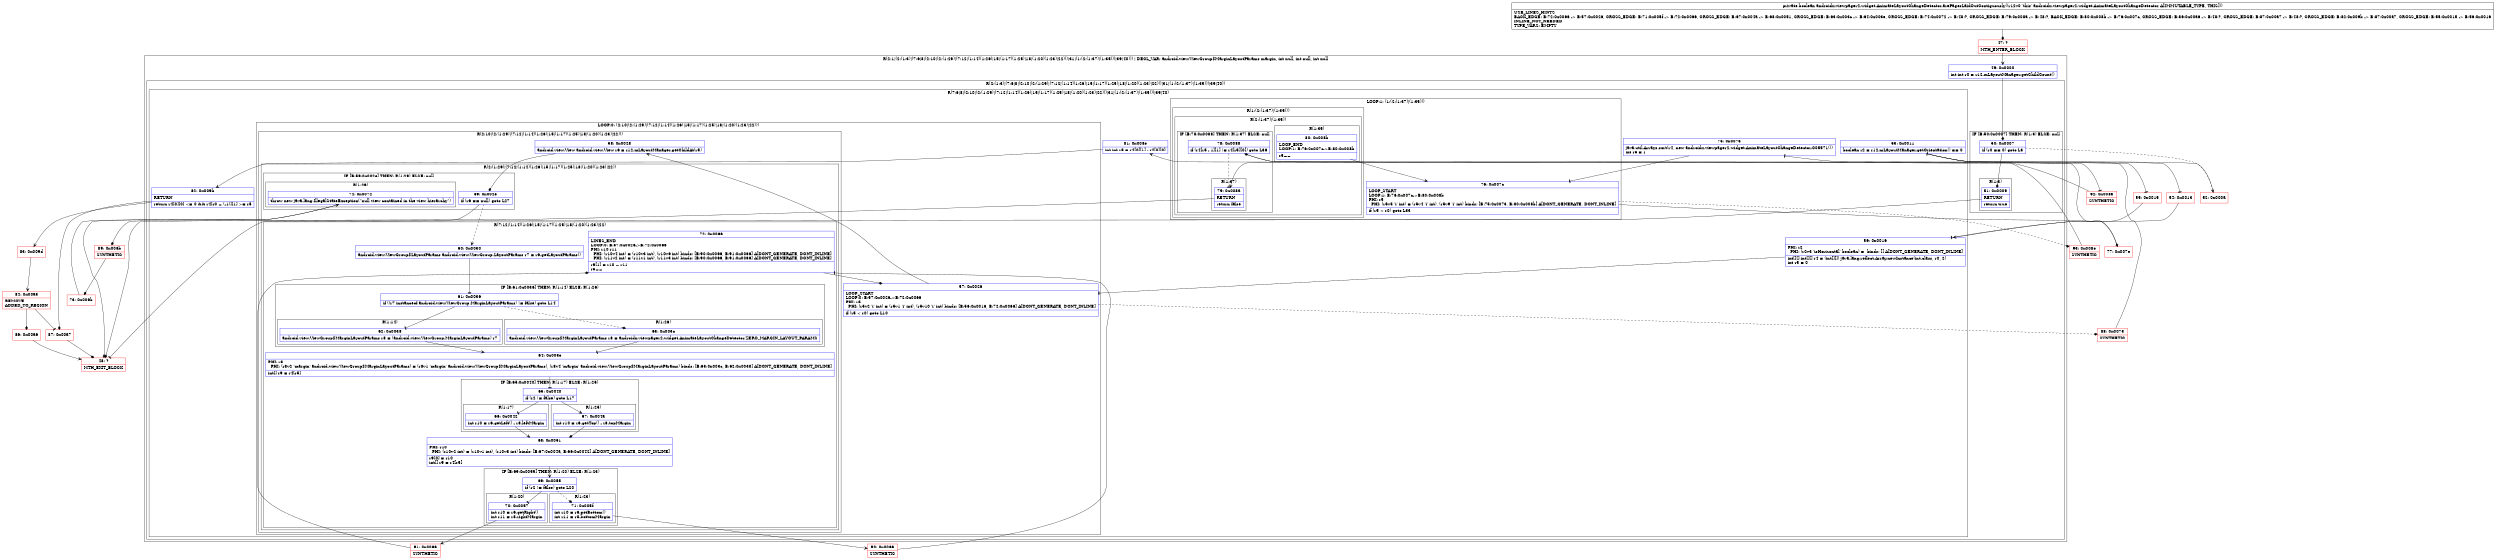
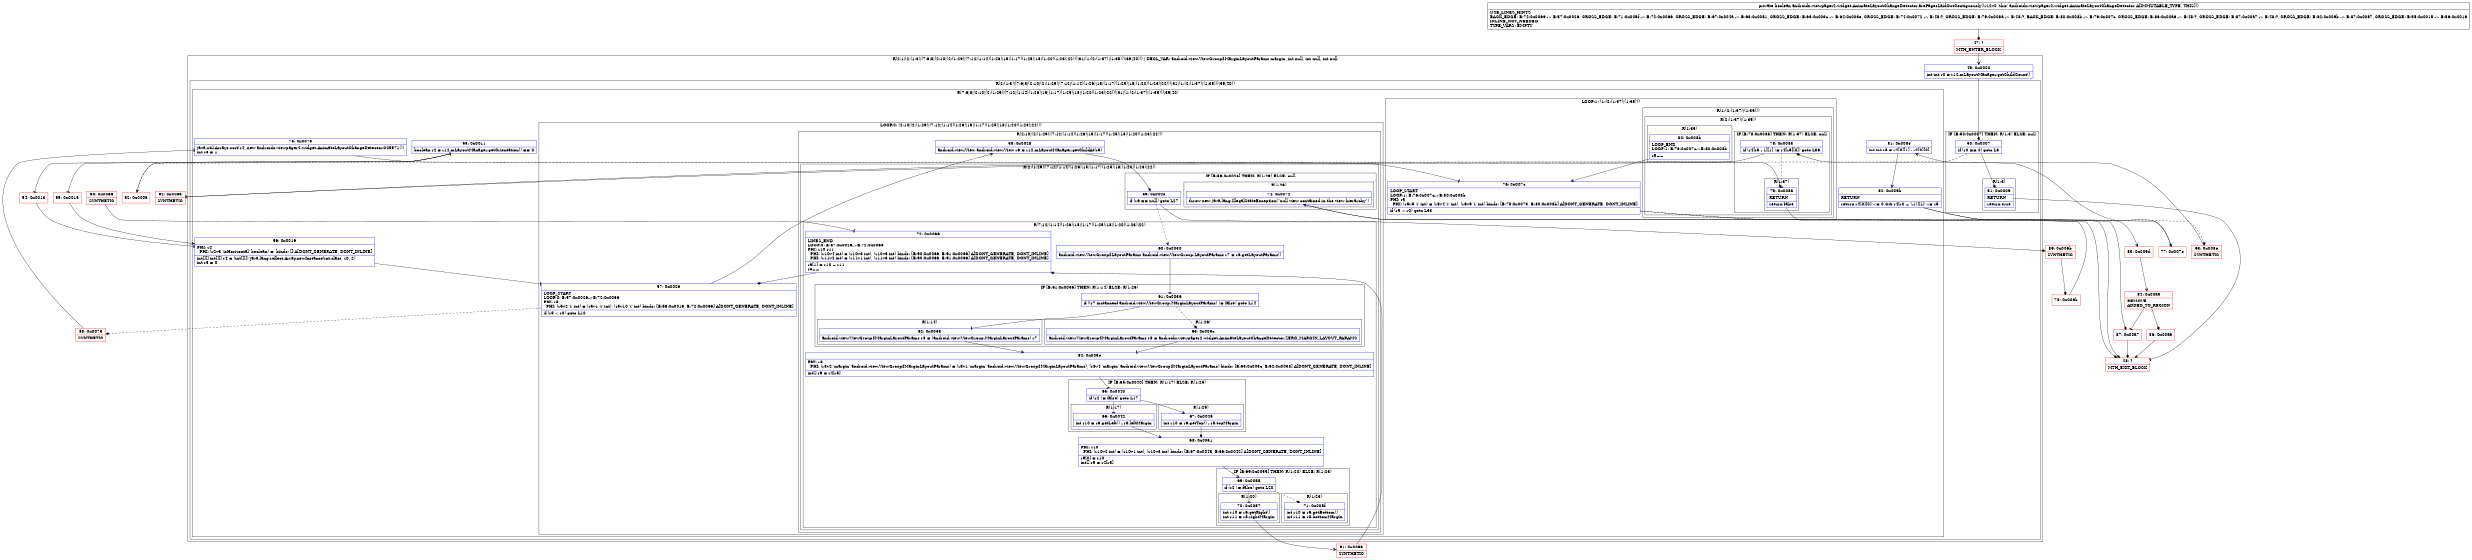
(1656, 162) -> (988, 166)
(688, 525) -> none
